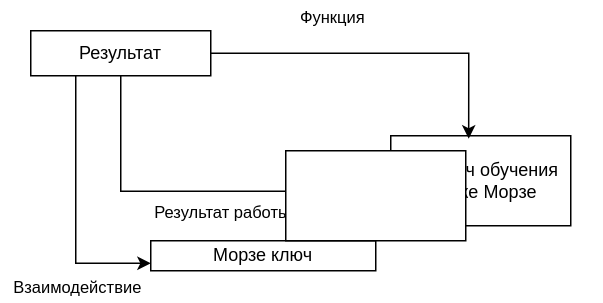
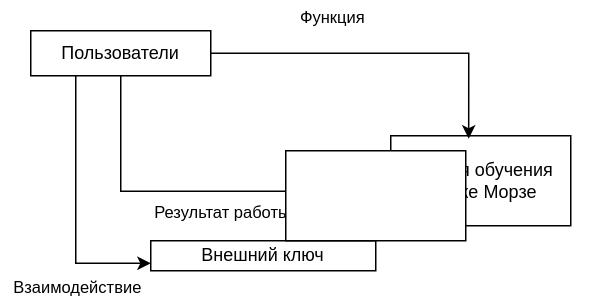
(121, 53) -> (121, 53)
(481, 181) -> (481, 181)
(263, 256) -> (263, 256)
